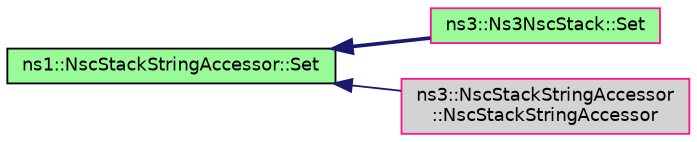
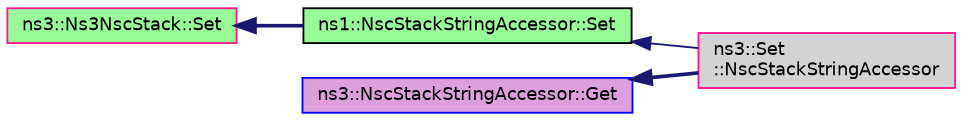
(391, 42) -> (279, 26)
none -> (468, 95)
(545, 106) -> (827, 60)
